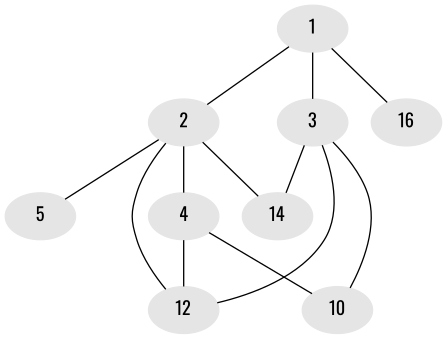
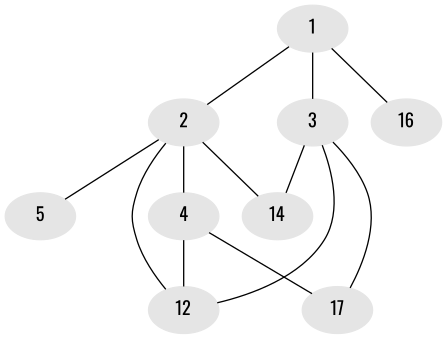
(337, 310) -> (337, 310)
